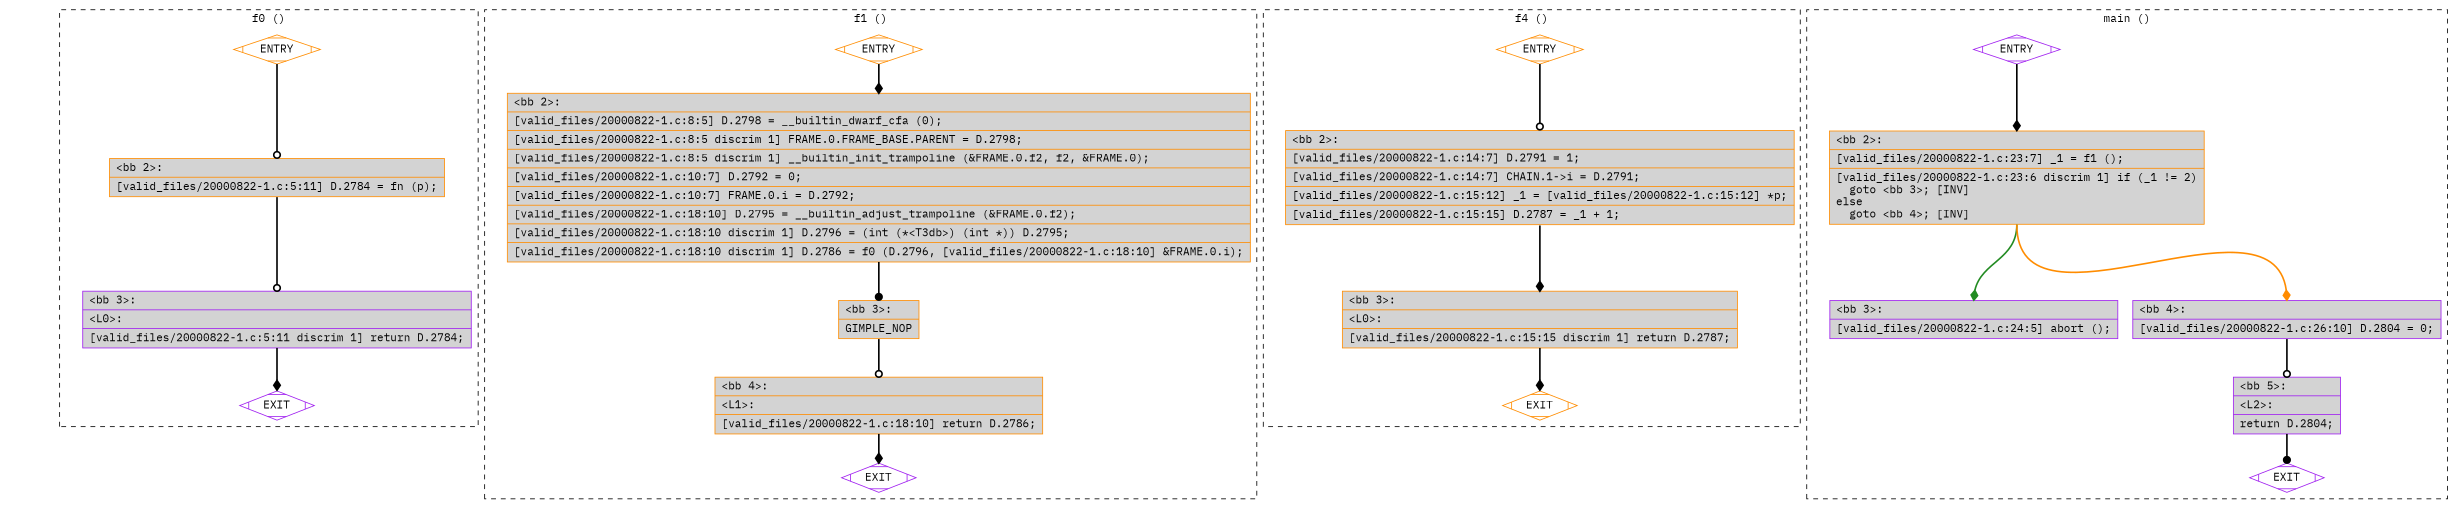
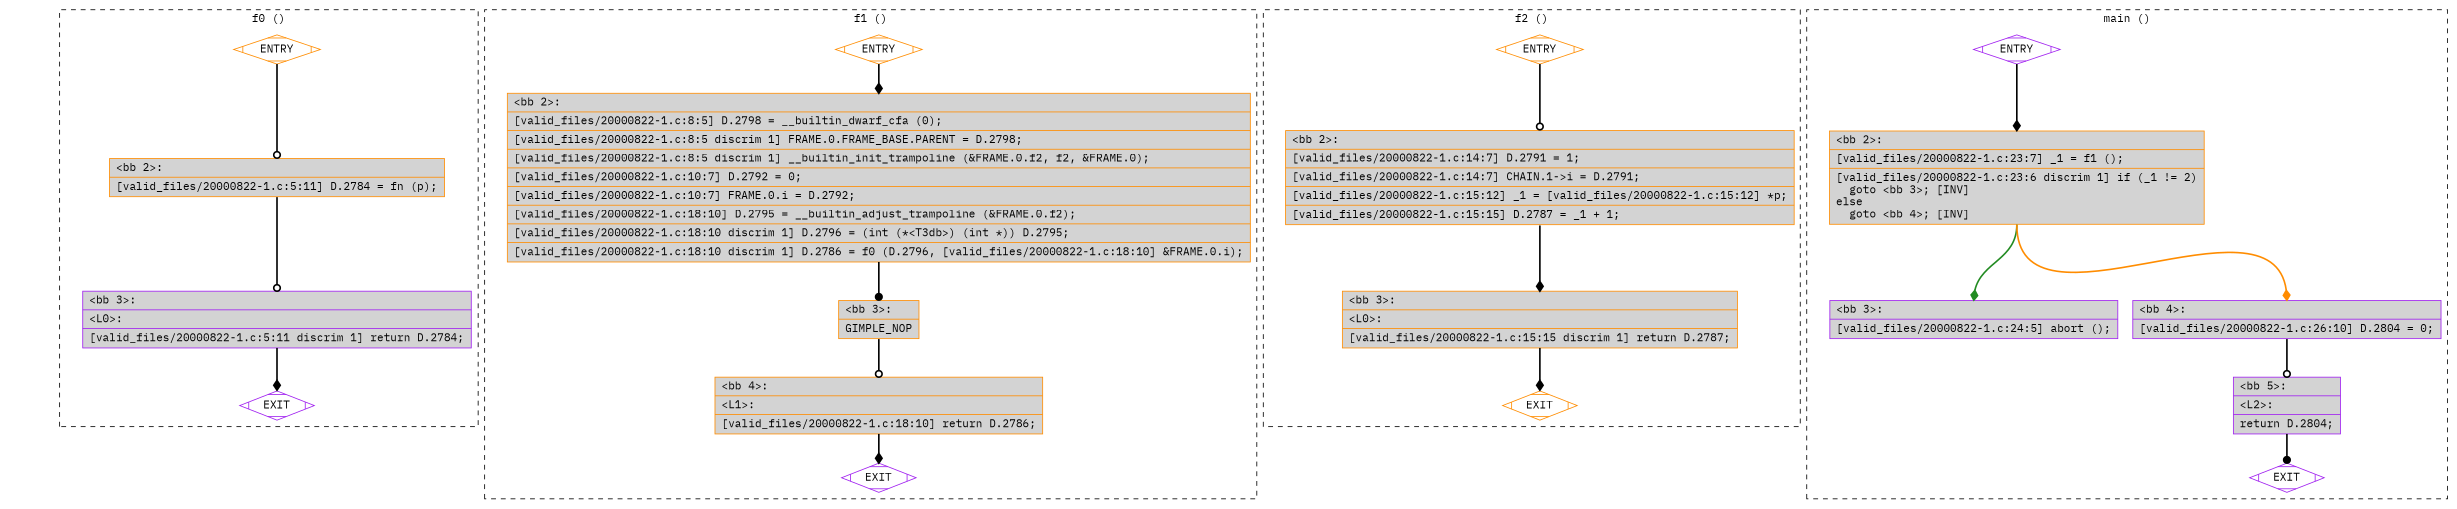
(1532, 19) -> (1532, 19)
